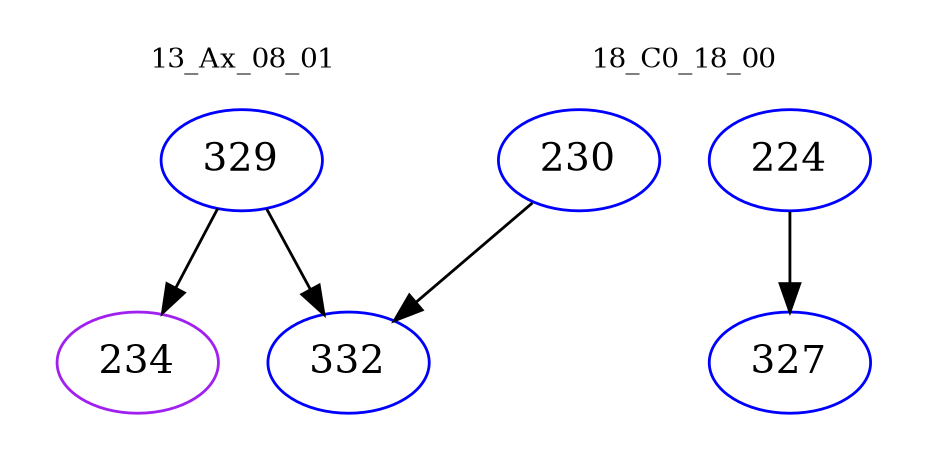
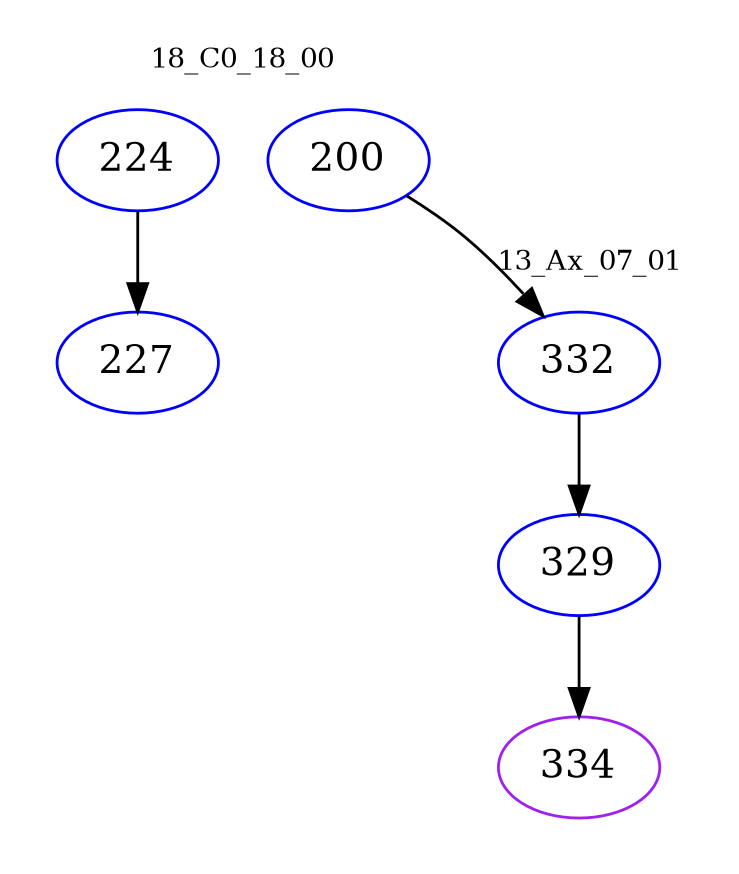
(243, 60) -> (590, 263)
(579, 160) -> (349, 160)
(288, 249) -> (579, 450)
(138, 363) -> (579, 767)
(790, 363) -> (138, 363)
